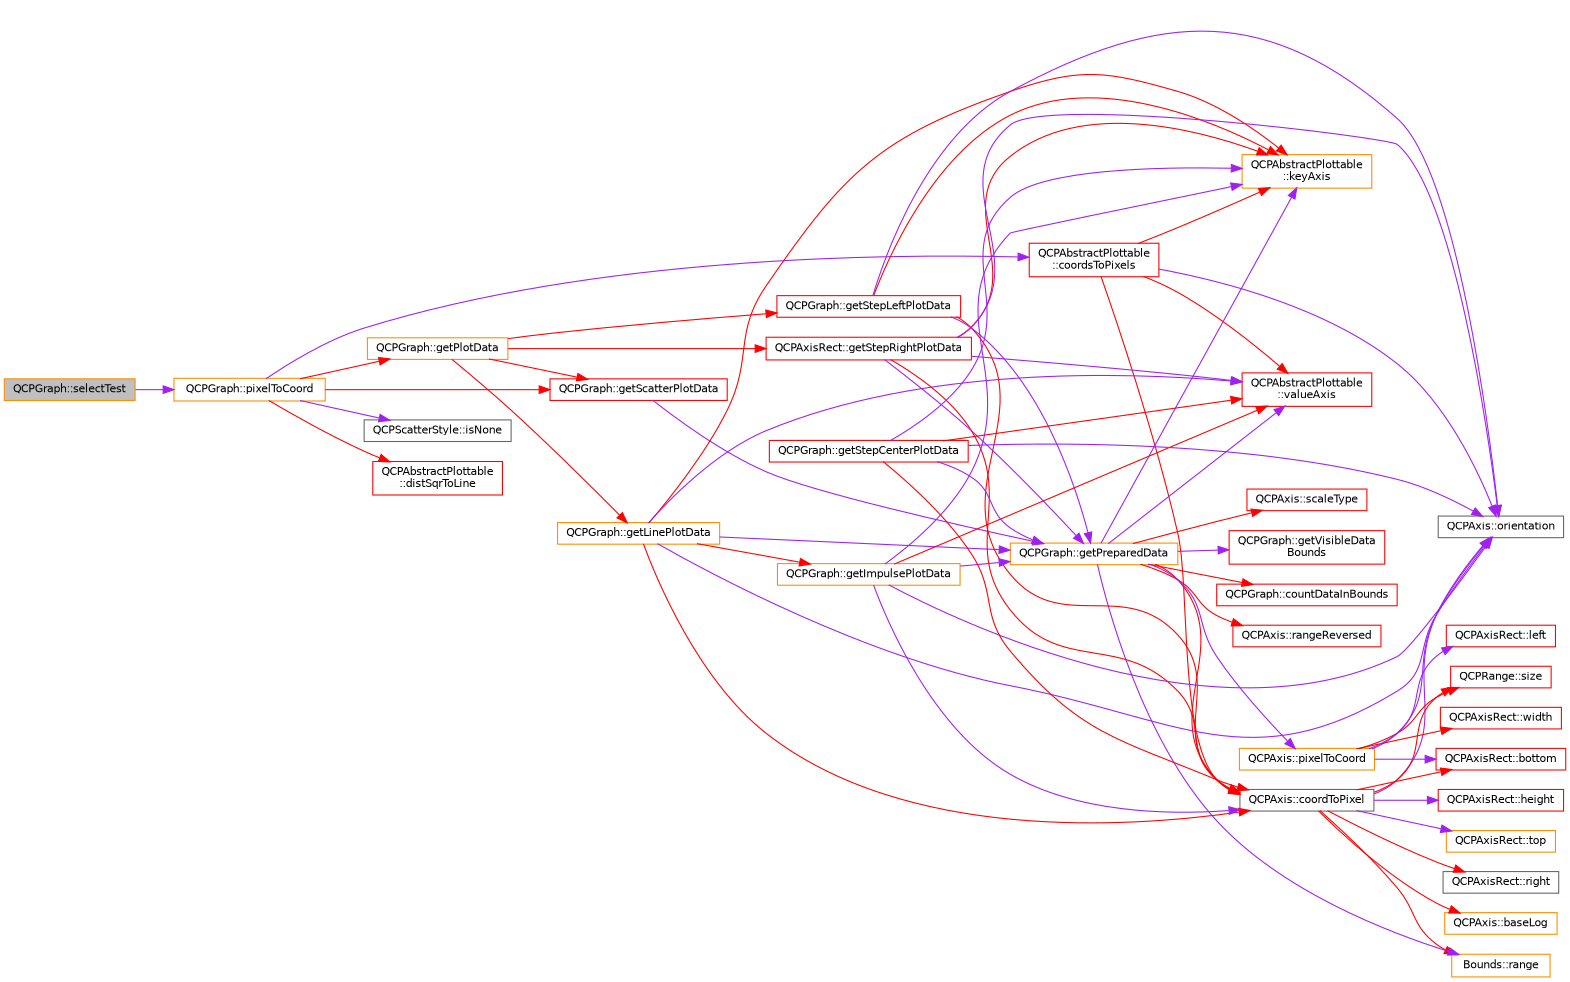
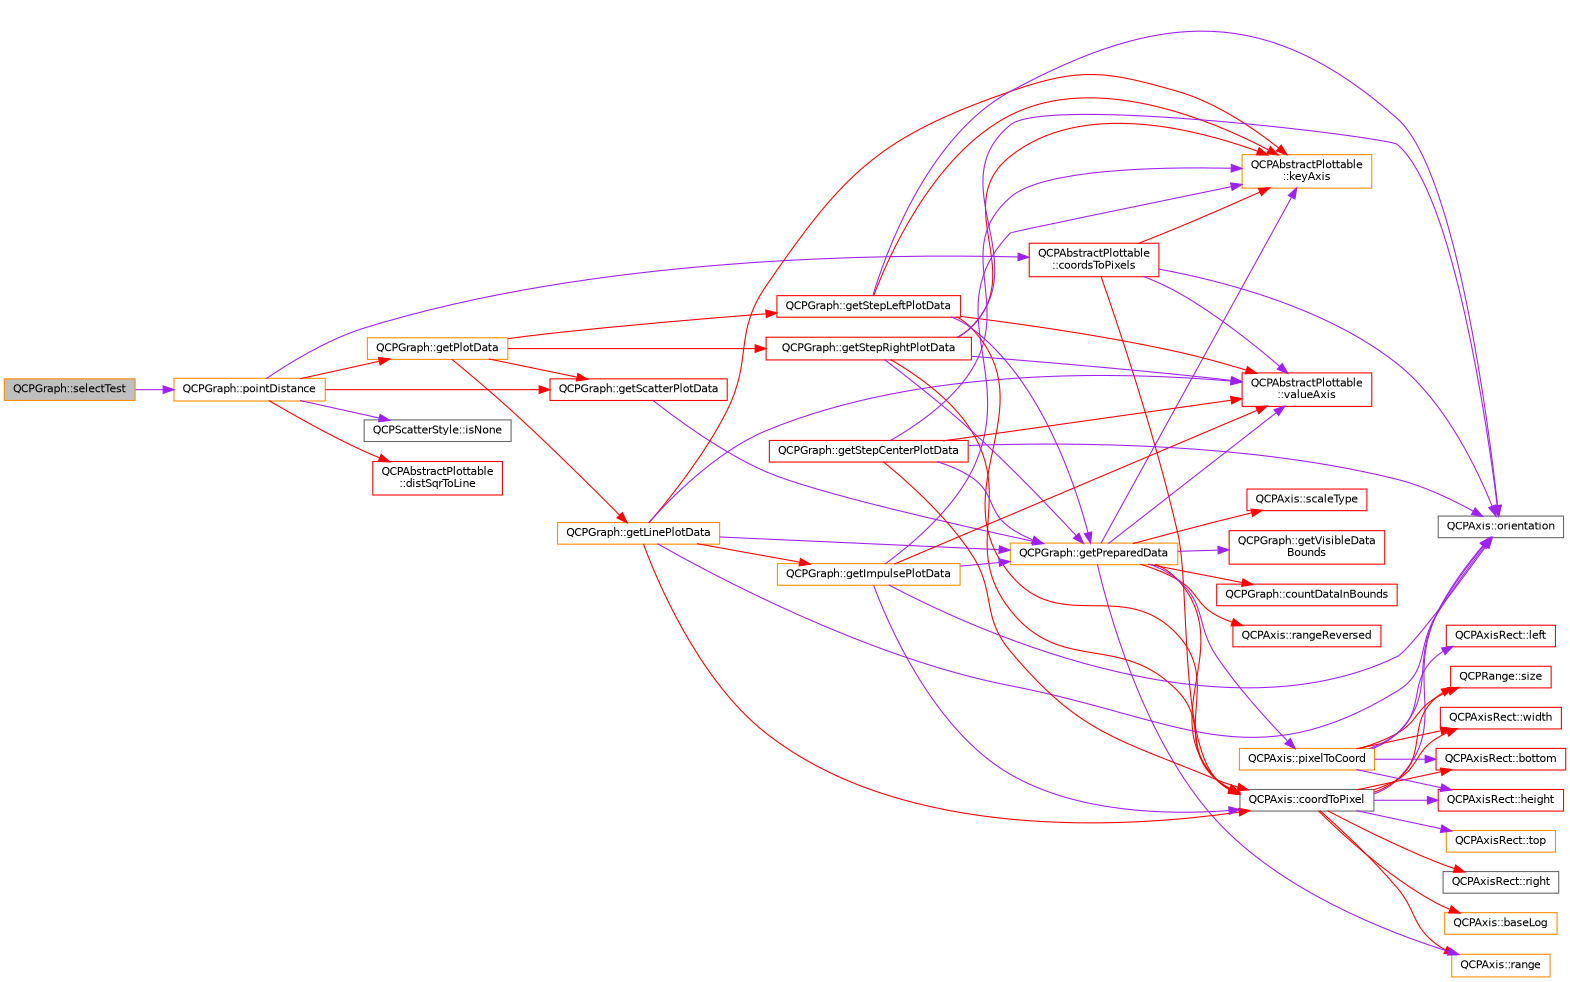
(1215, 316) -> (1215, 316)
none -> (1105, 338)
(869, 349) -> (869, 349)
(250, 390) -> (250, 390)
none -> (1427, 746)
none -> (1388, 776)
(1501, 966) -> (1501, 966)
